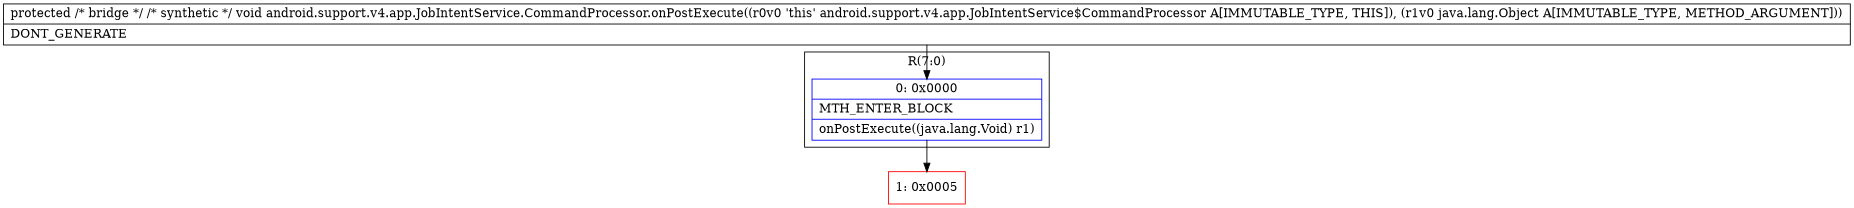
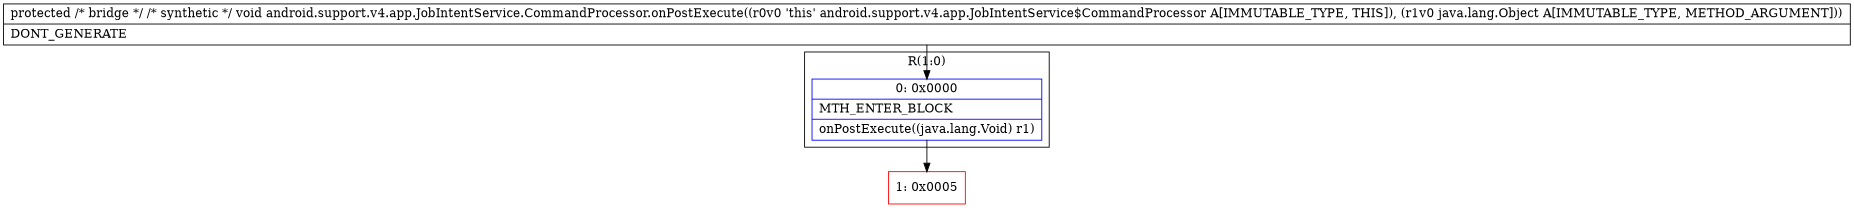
(927, 62) -> (927, 62)
